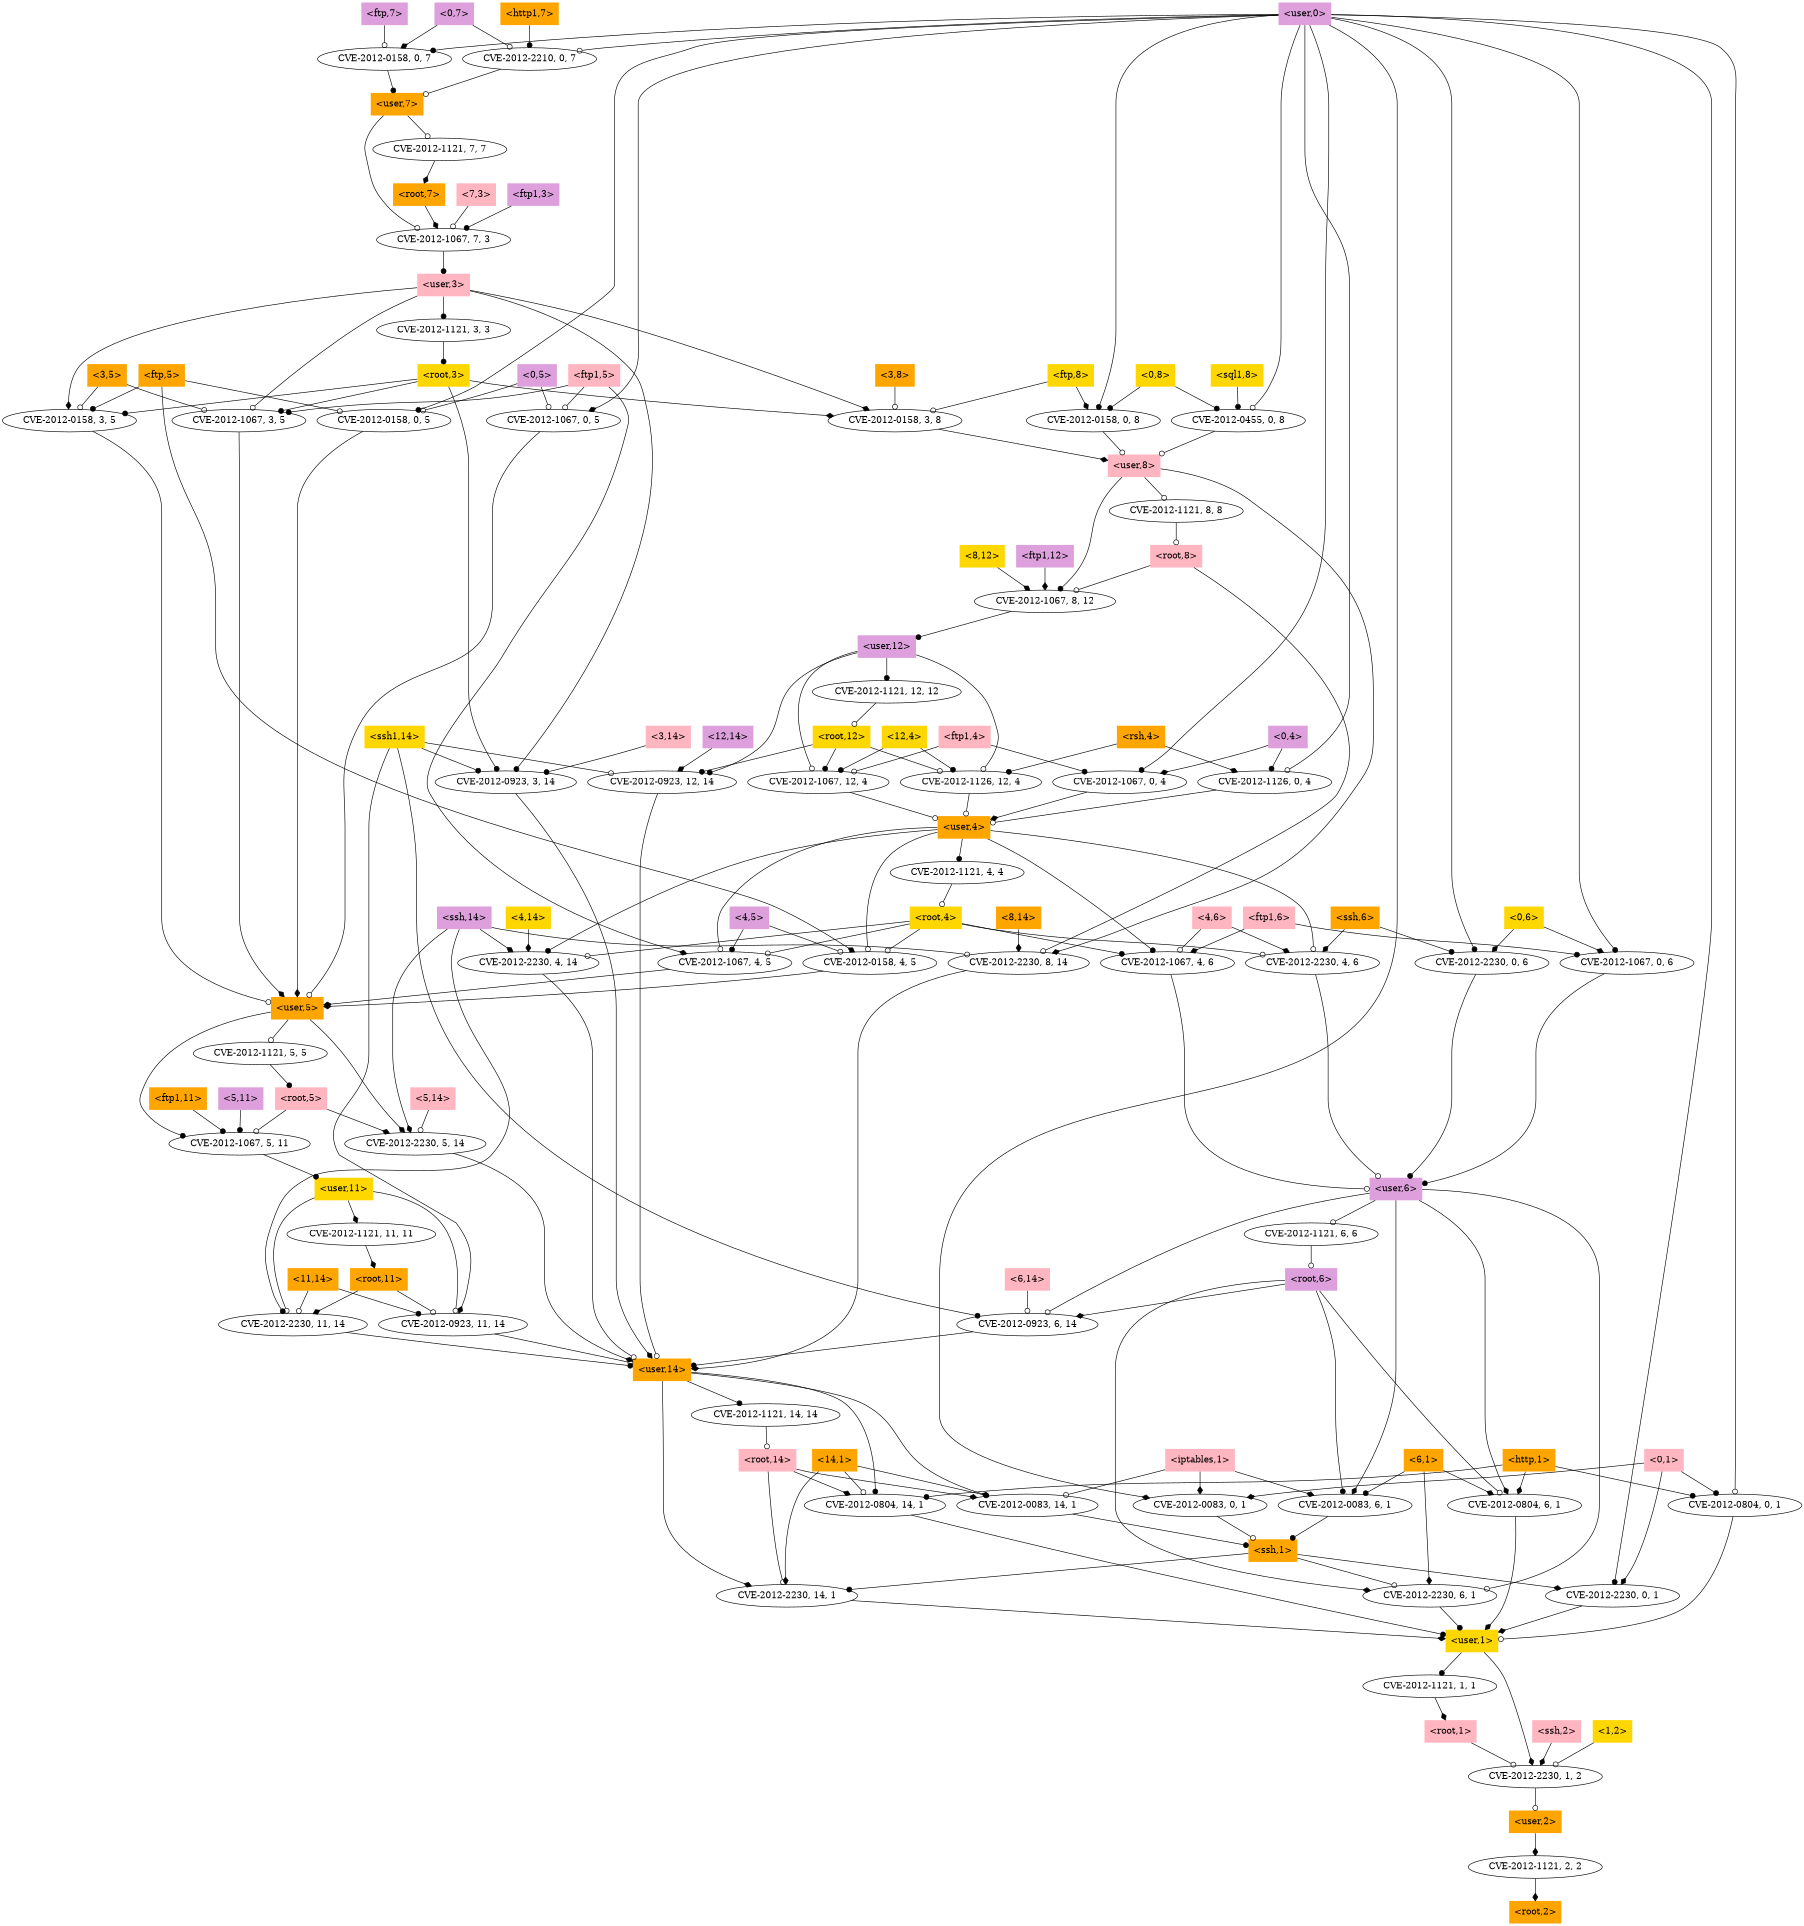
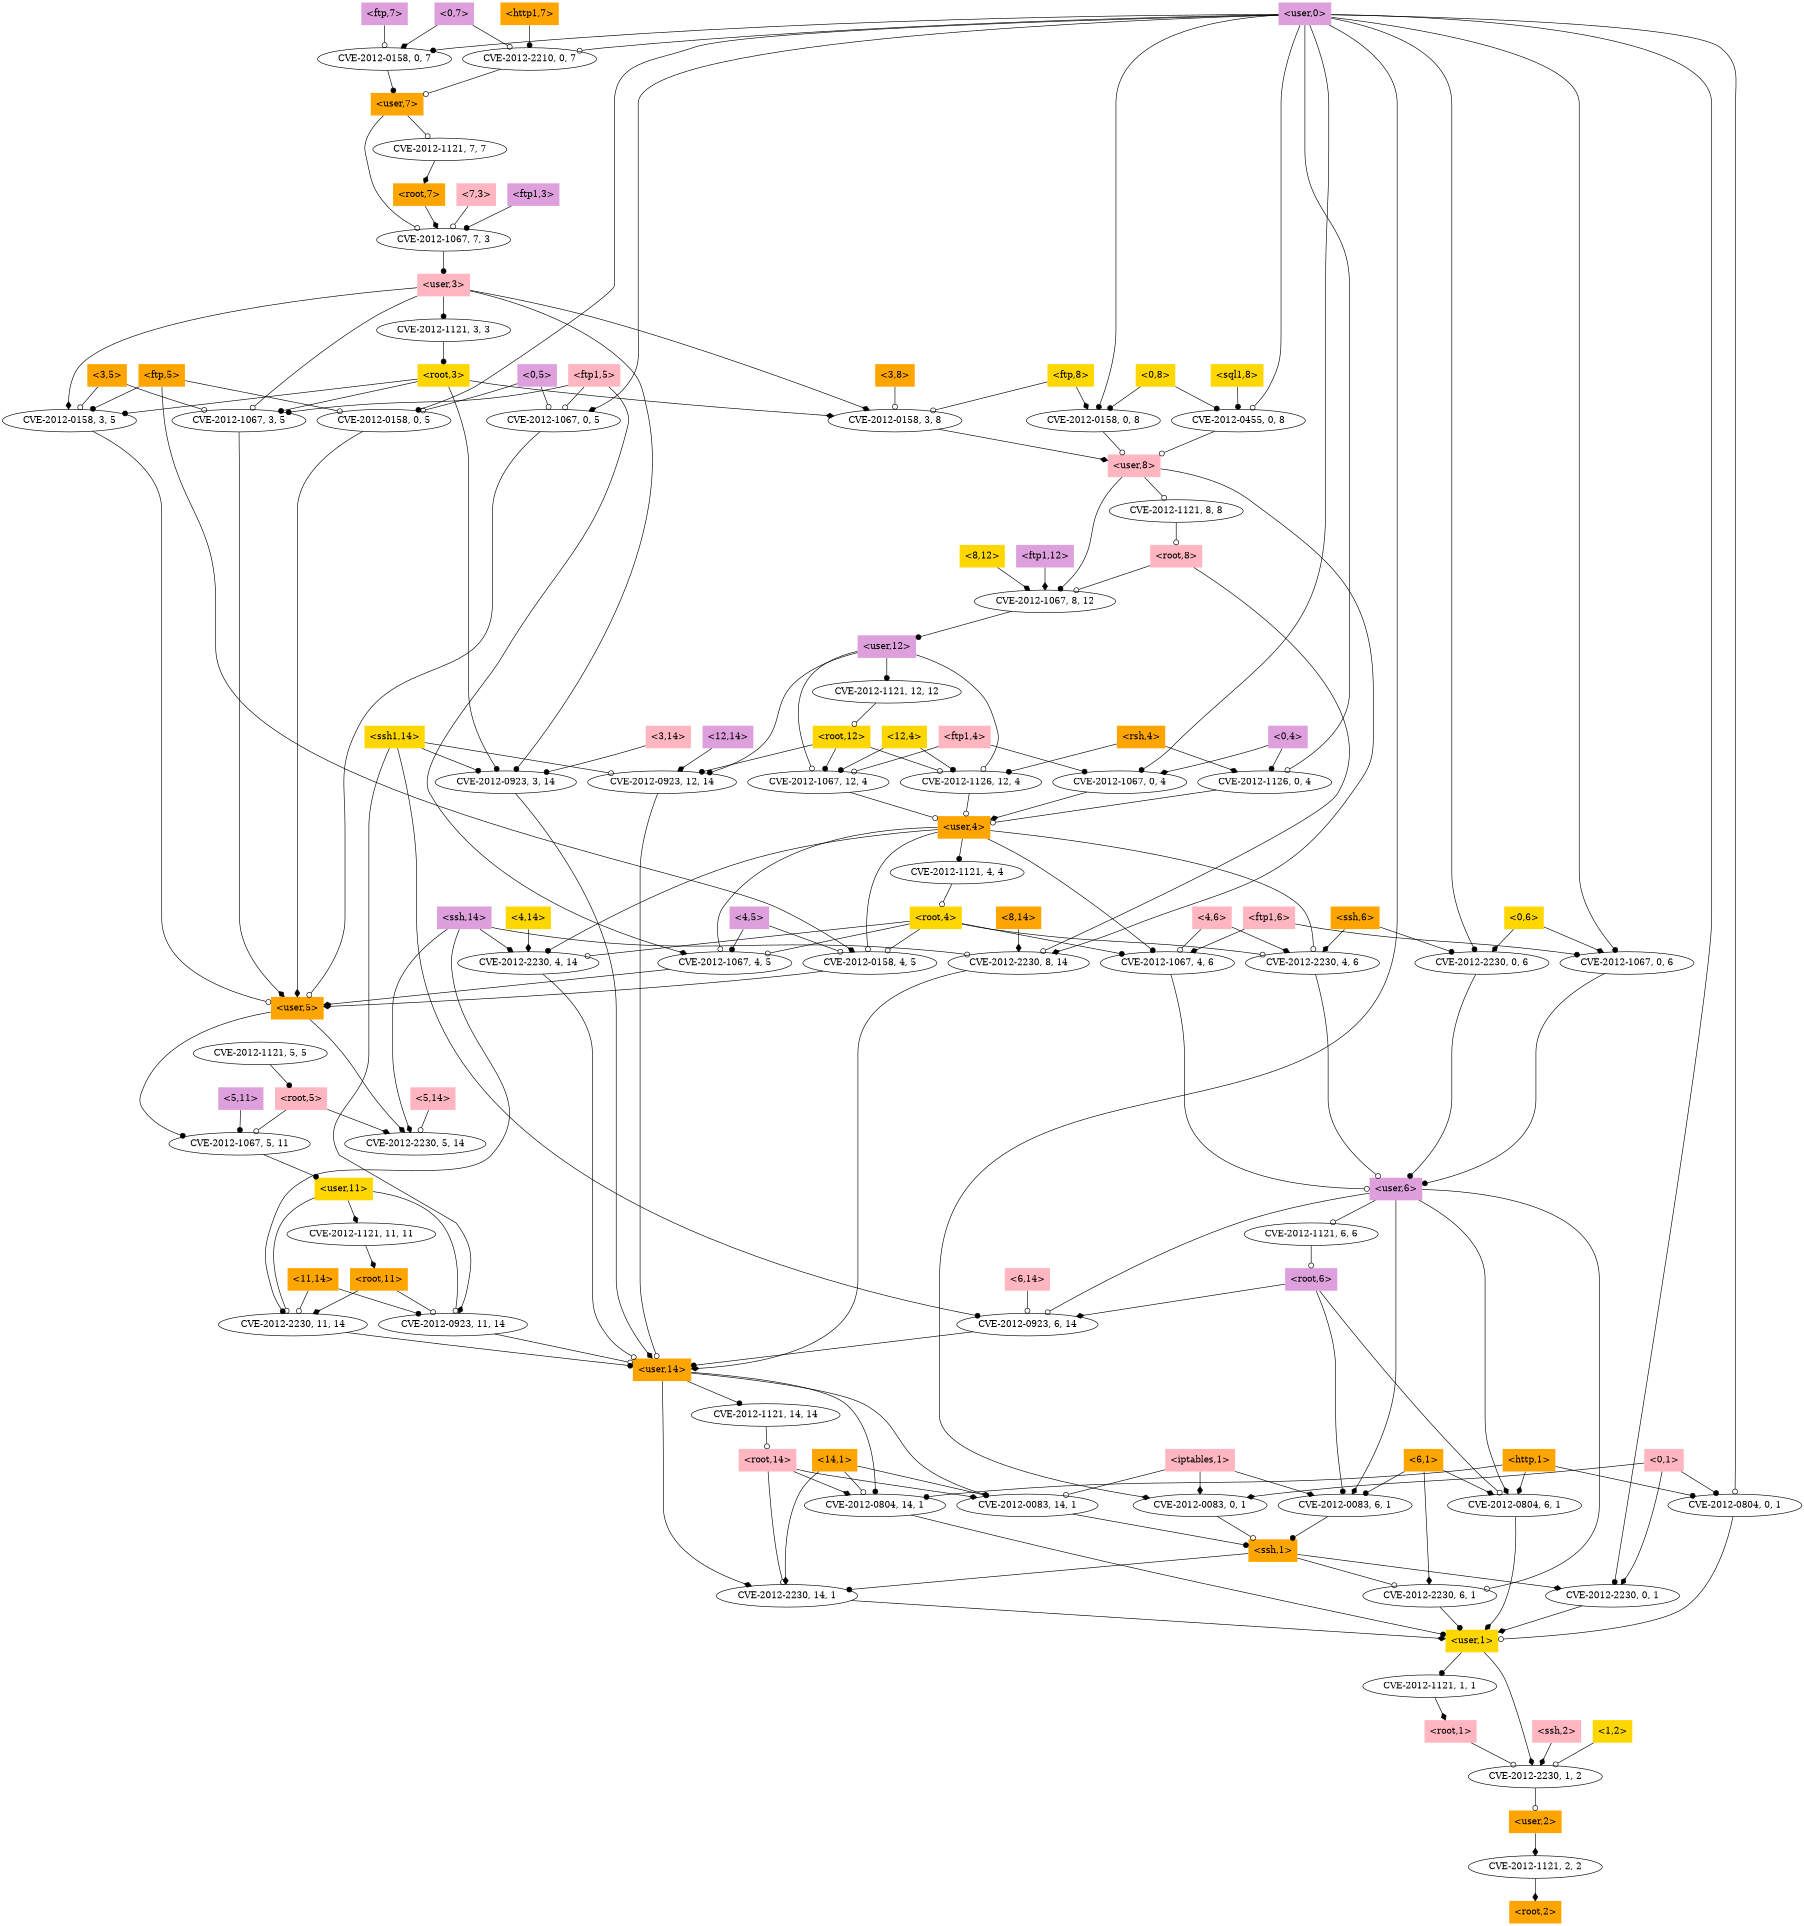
(280, 1029) -> none
(178, 1099) -> none
(545, 1252) -> none
(1115, 1469) -> none
